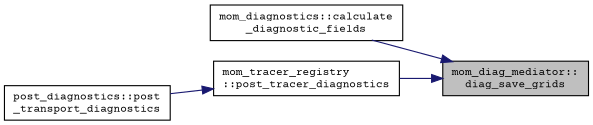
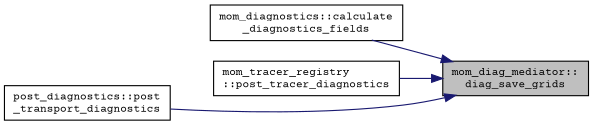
(306, 23) -> (306, 23)
(186, 92) -> (308, 111)
